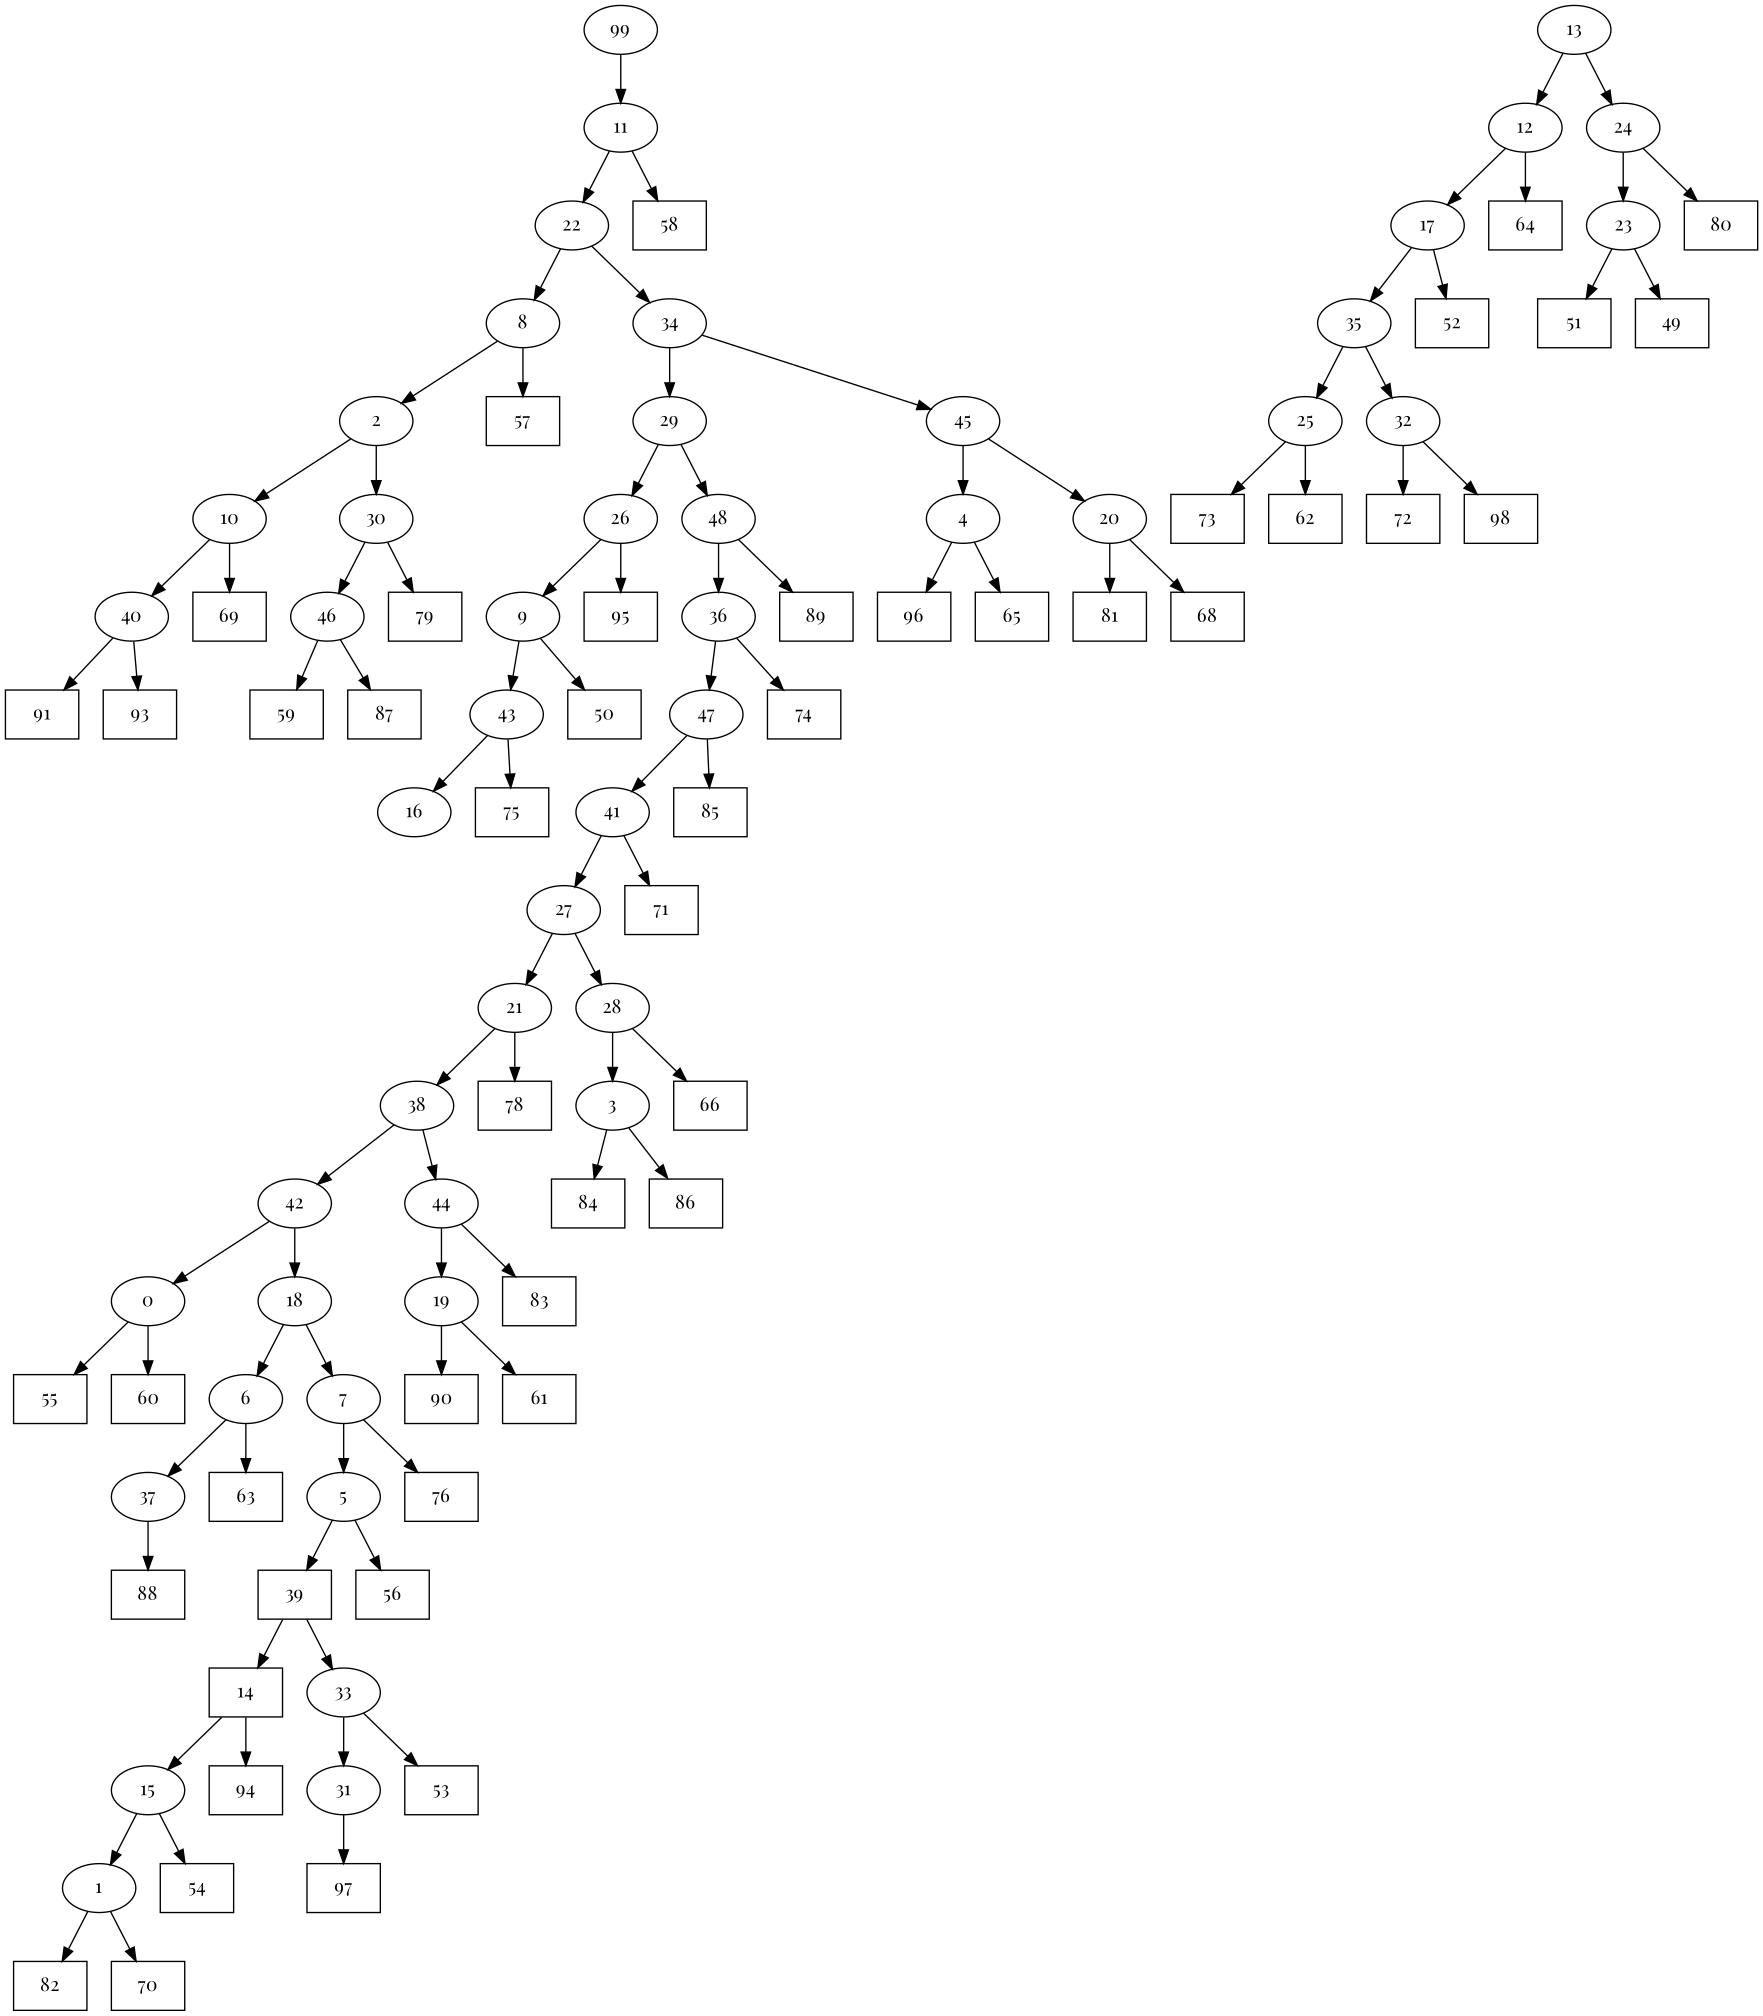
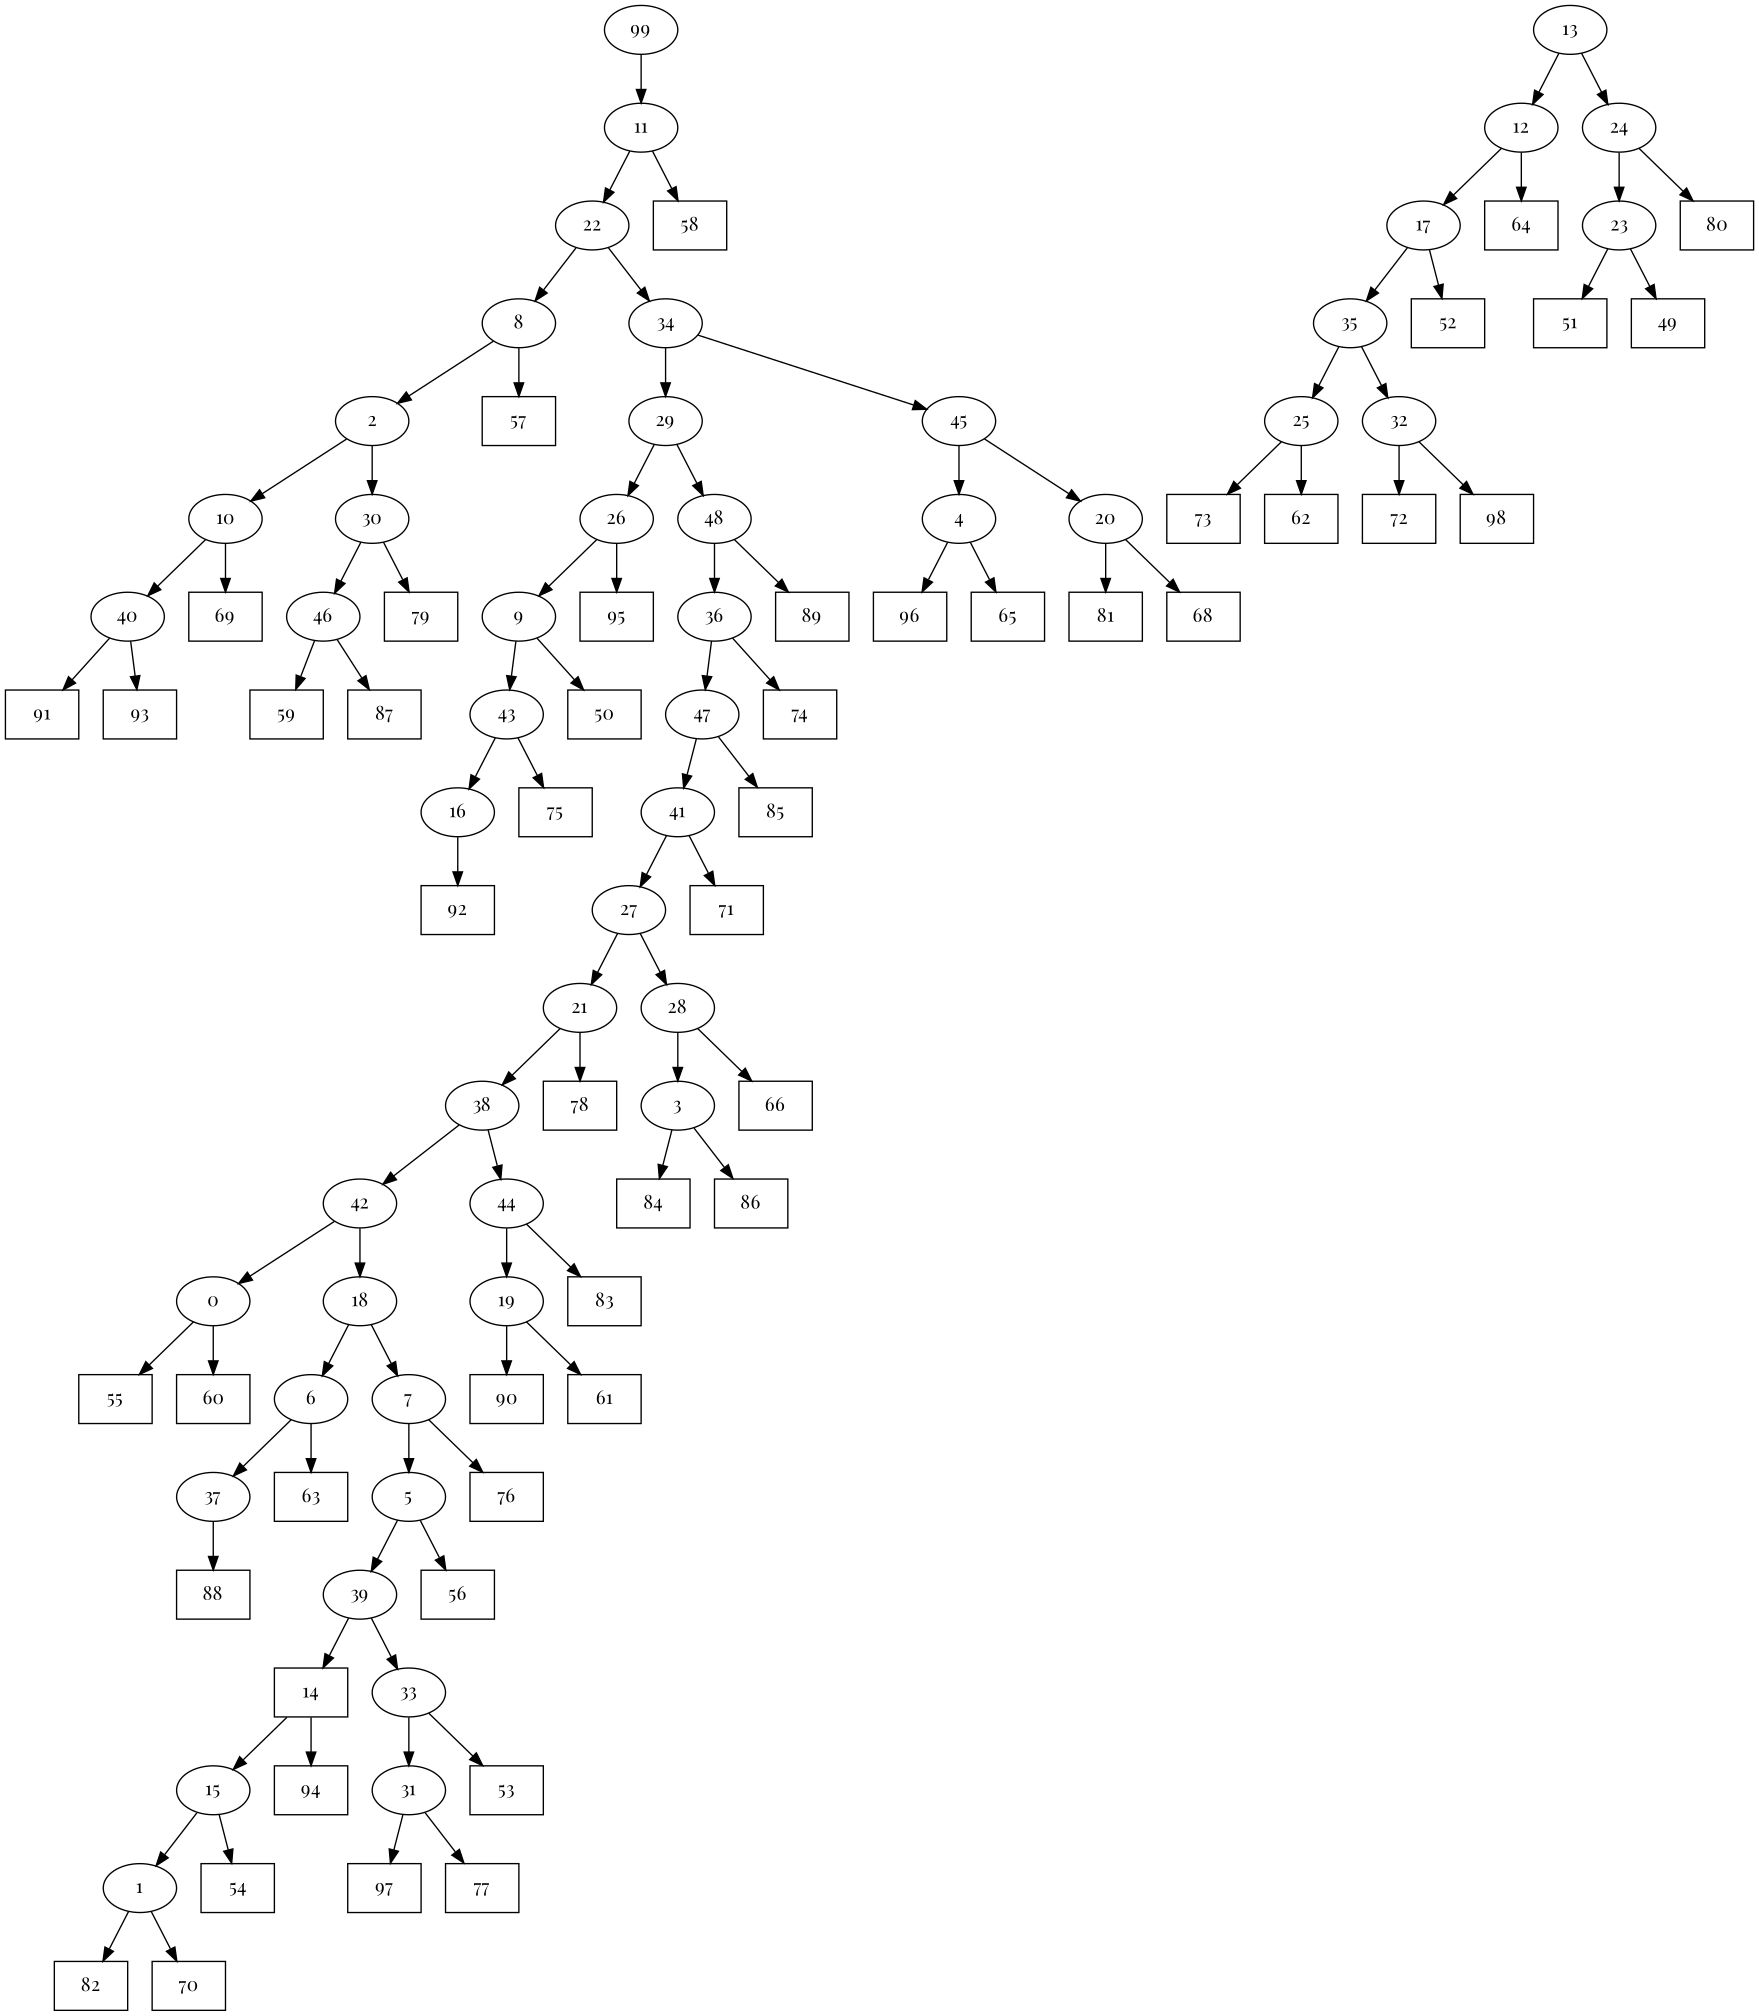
none -> (458, 910)
(295, 1595) -> (360, 1595)
none -> (482, 1888)
